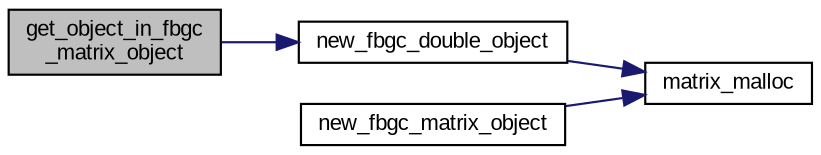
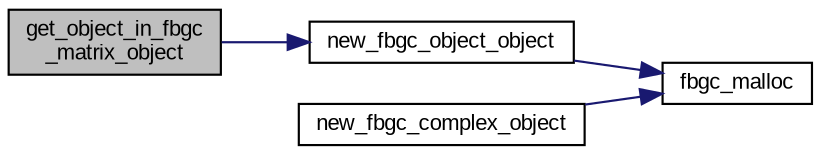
(433, 42) -> (442, 42)
(729, 83) -> (737, 83)
(433, 125) -> (442, 125)
